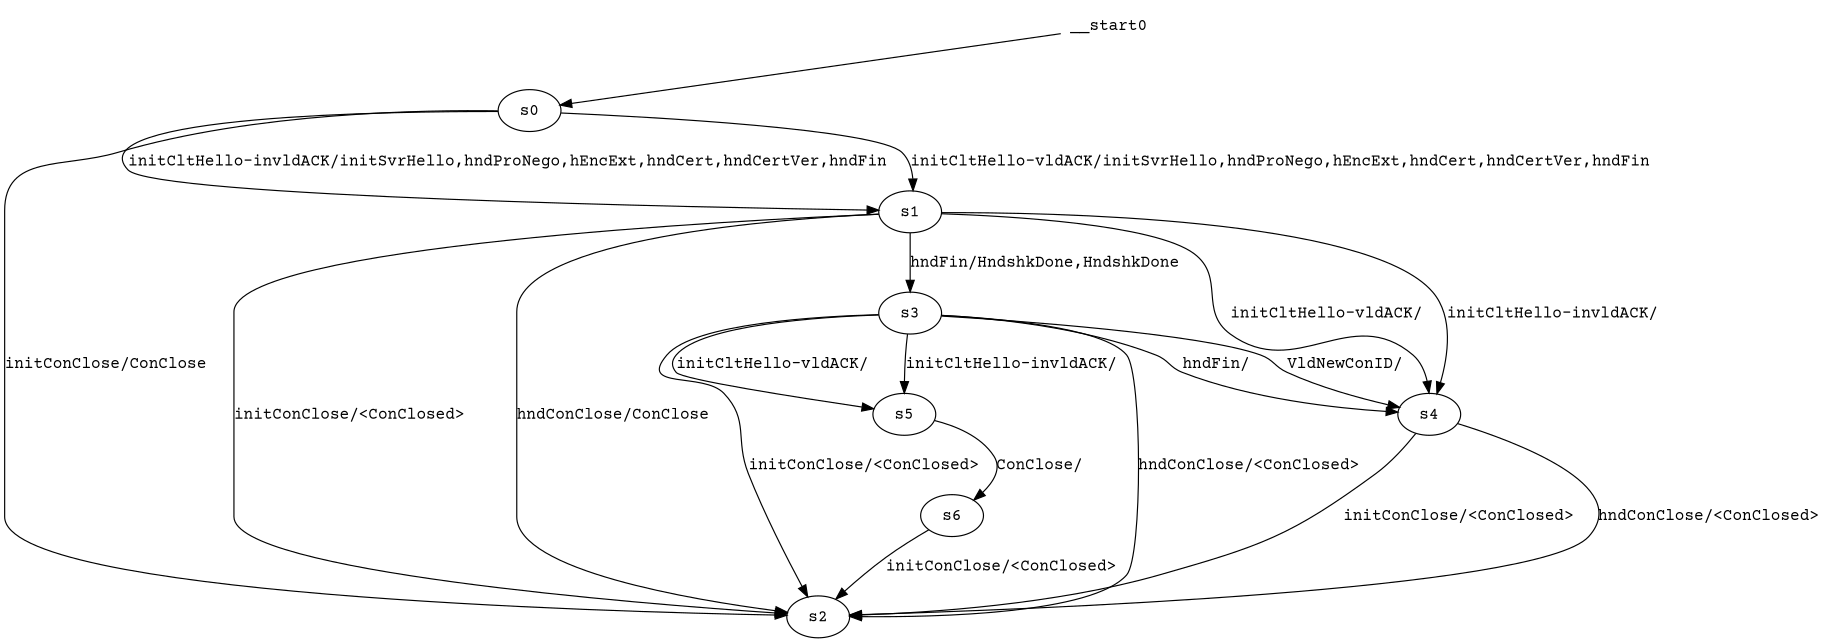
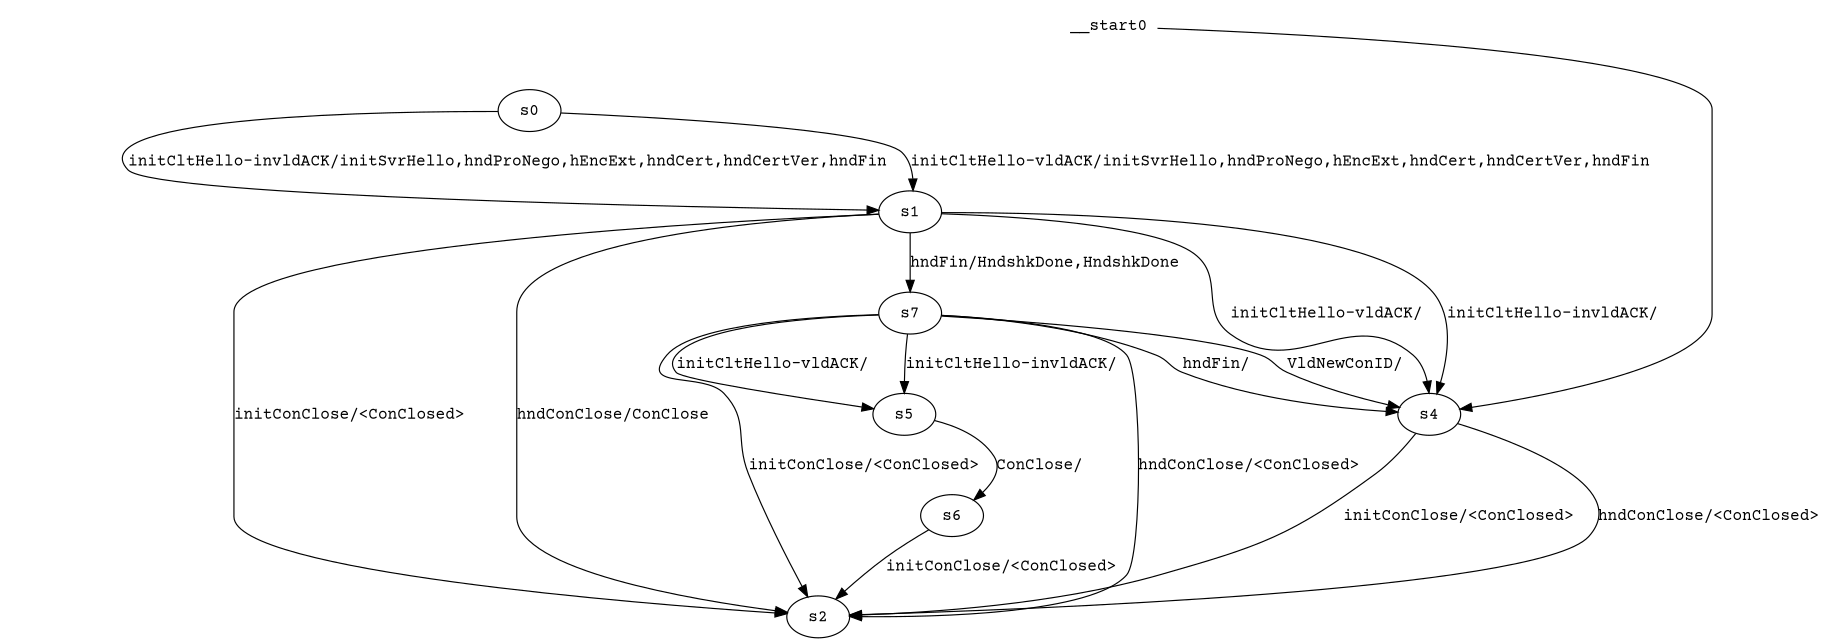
(816, 69) -> (1673, 83)
(910, 313) -> (910, 313)
(5, 495) -> none
